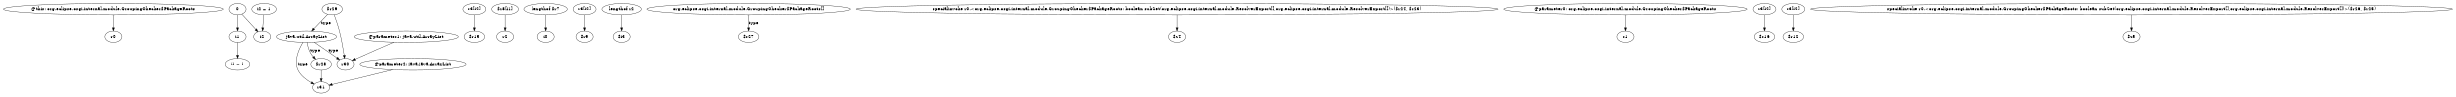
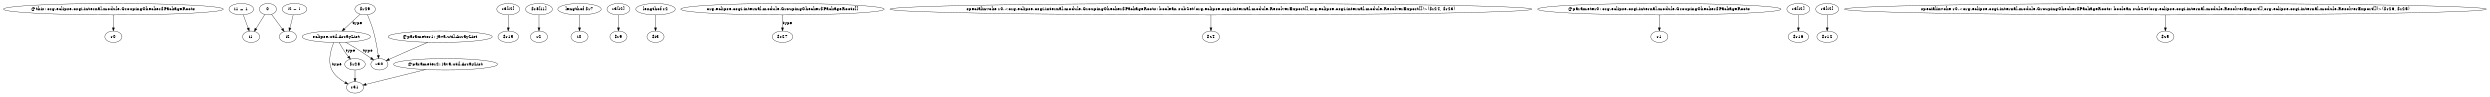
(307, 37) -> (336, 37)
(238, 49) -> (246, 21)
(413, 64) -> (446, 64)
